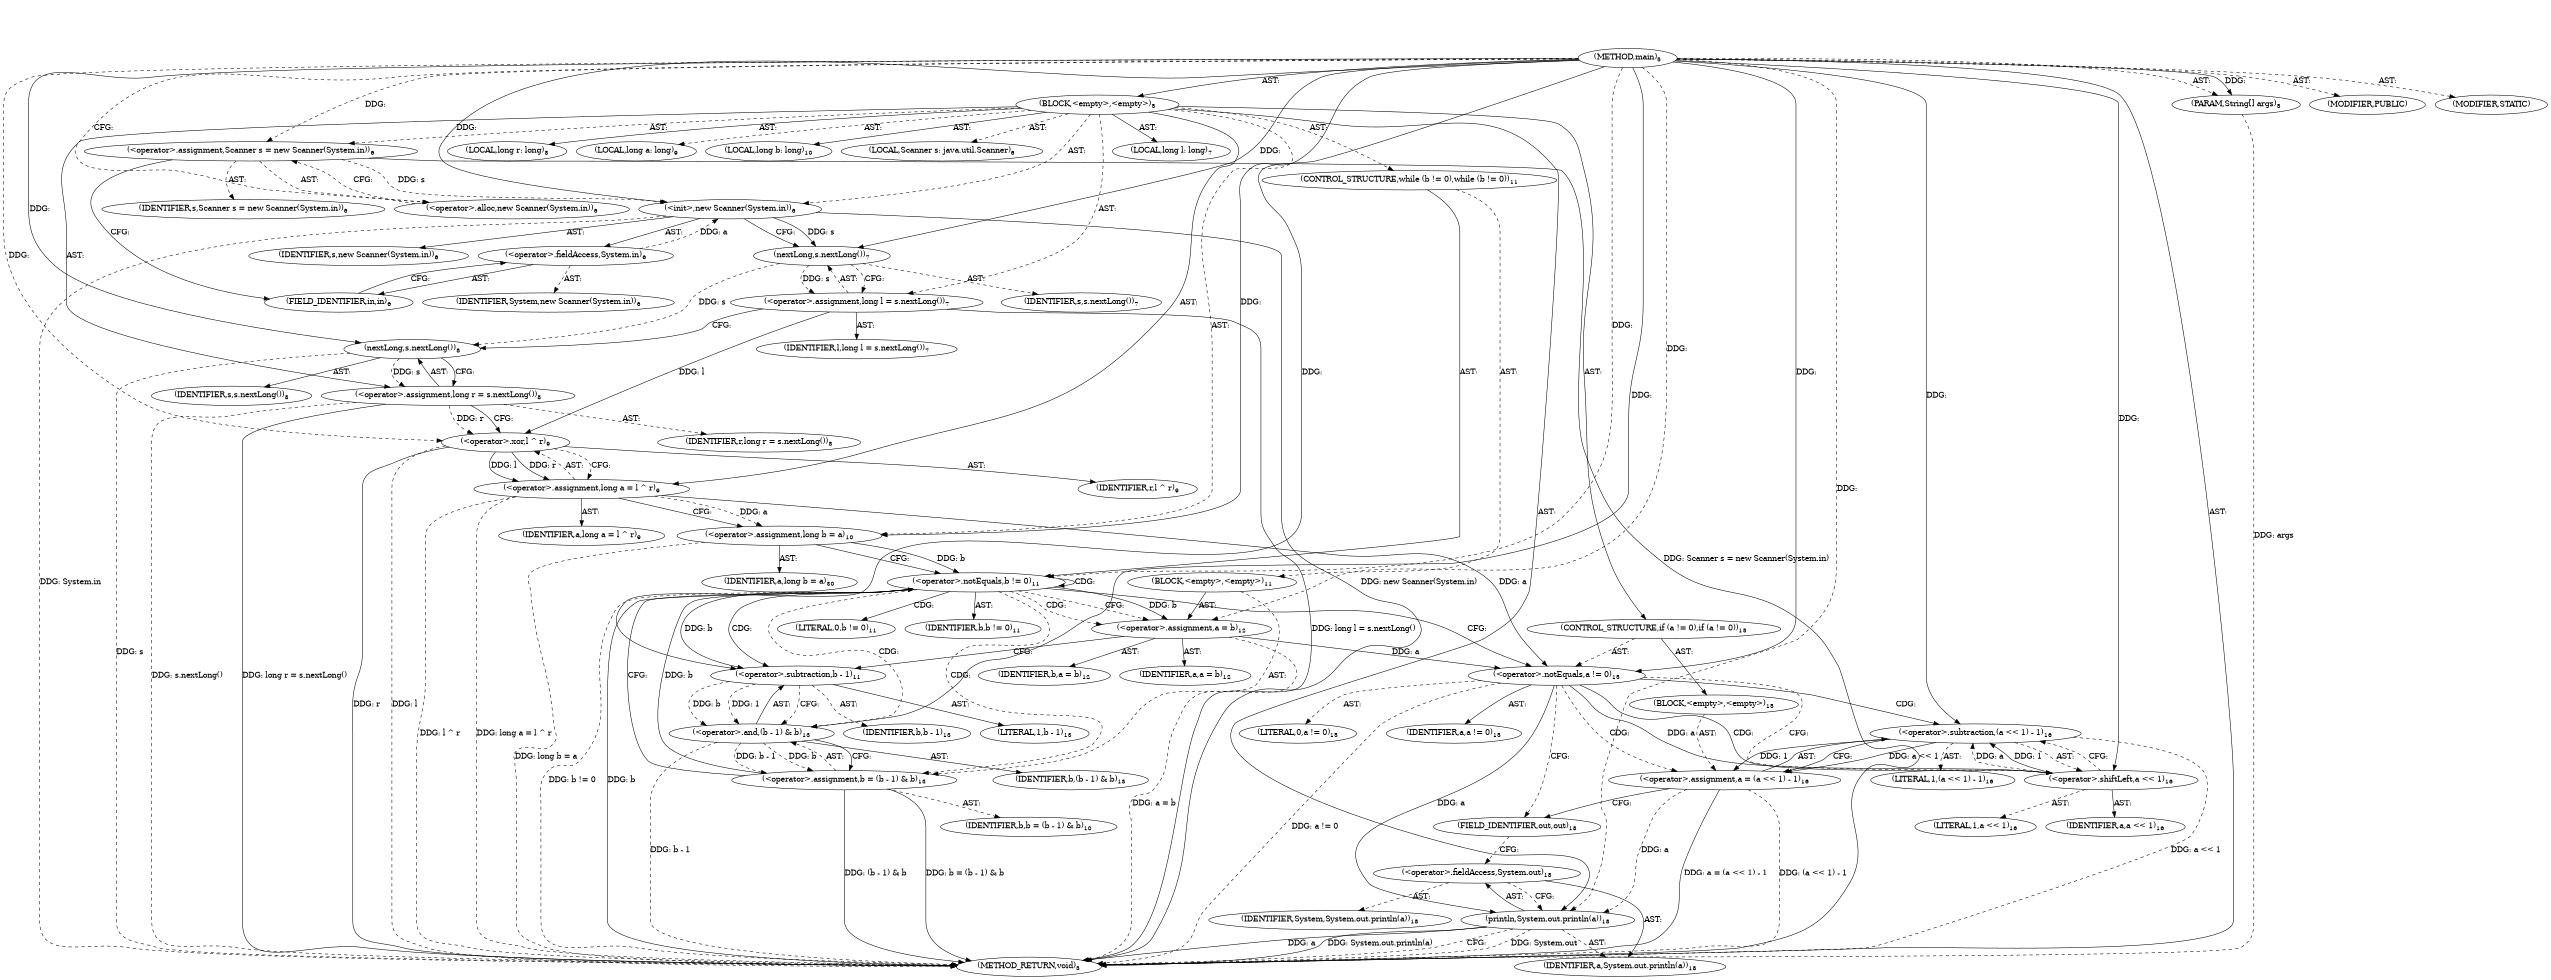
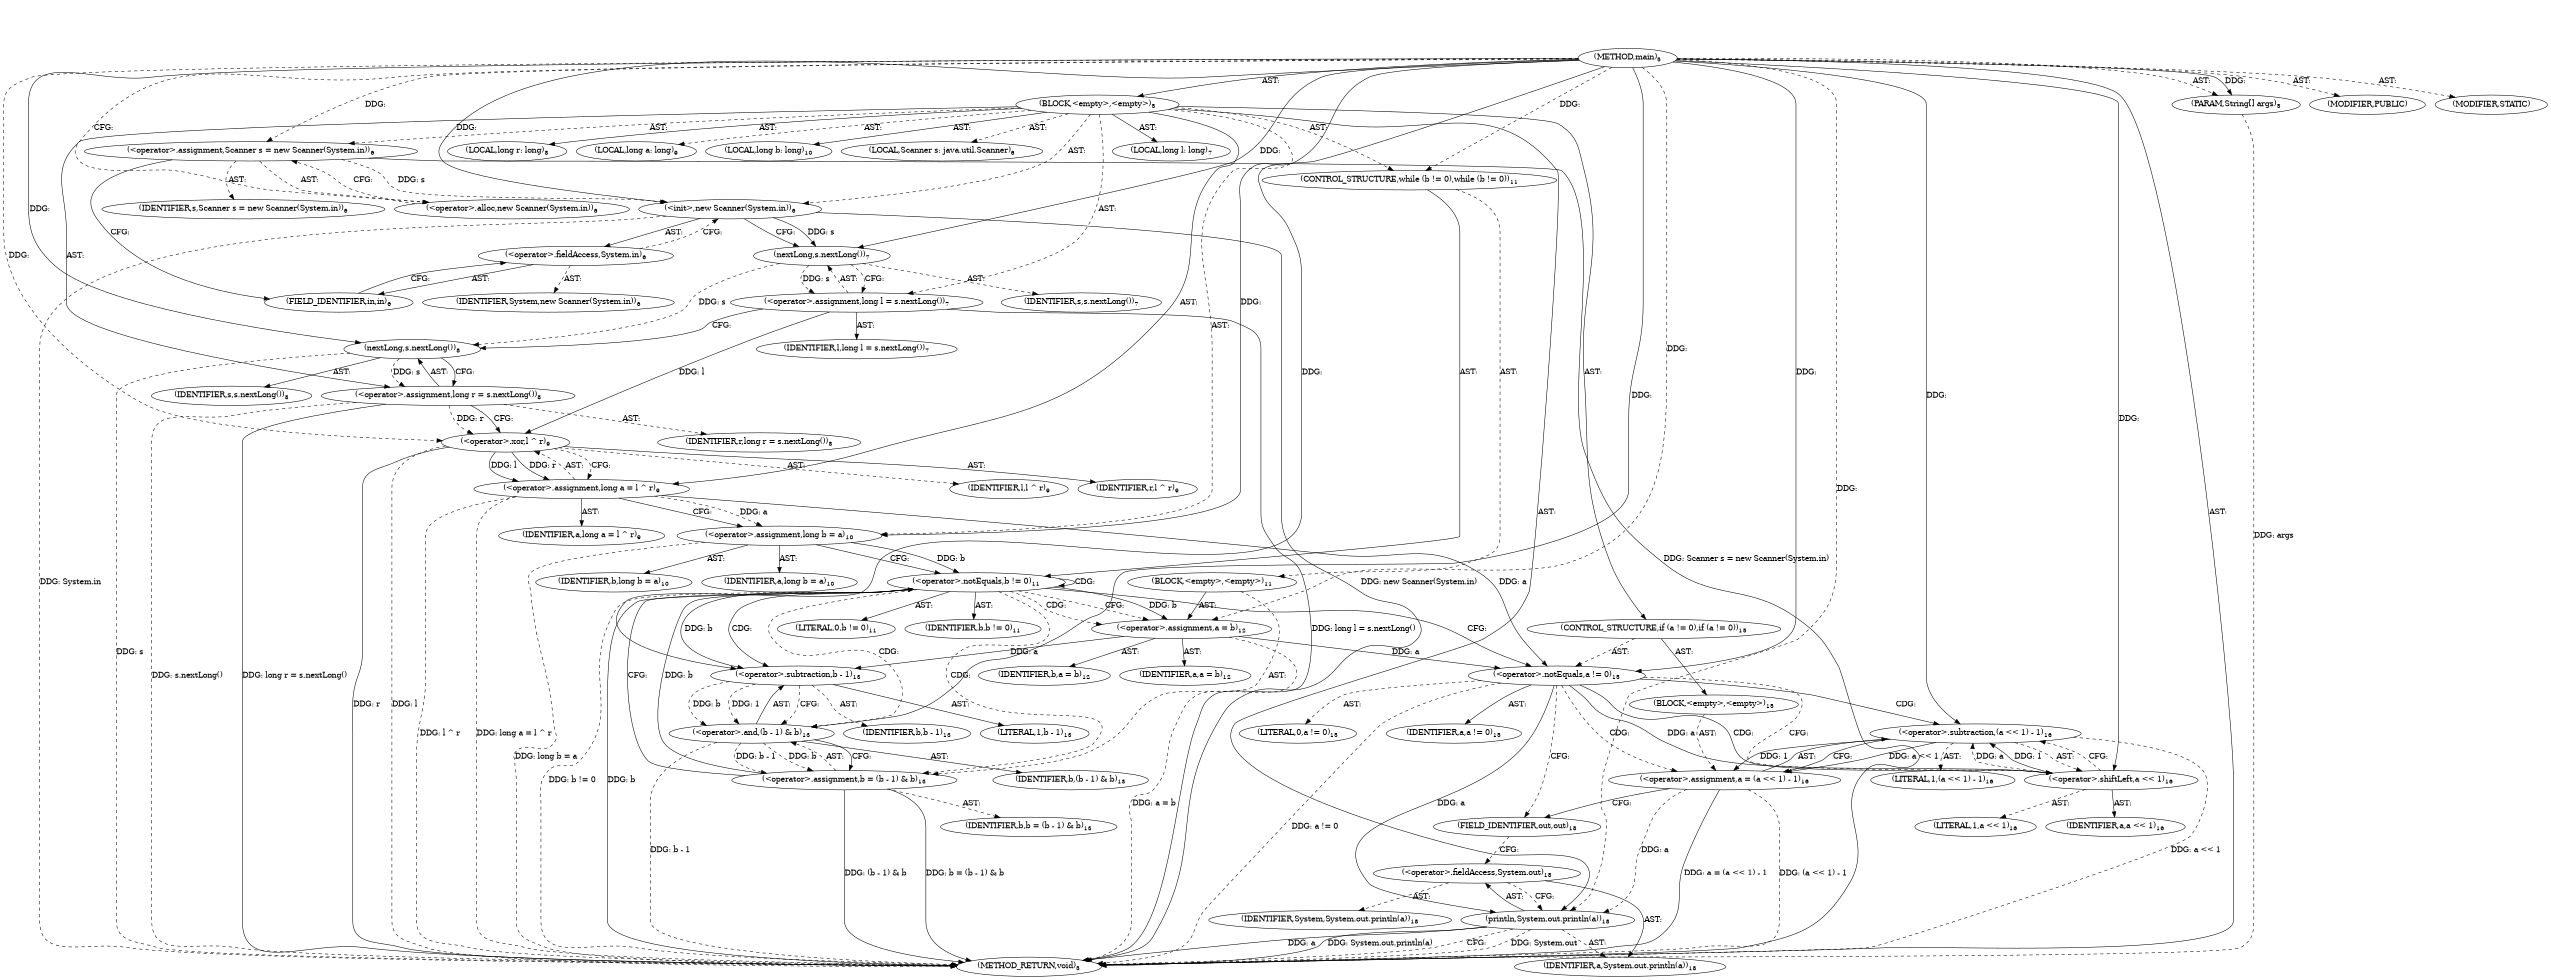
(714, 233) -> (714, 233)
(359, 256) -> none
none -> (1009, 489)
(1540, 531) -> (1526, 115)
none -> (614, 582)
(831, 582) -> (831, 582)
(925, 606) -> (925, 606)
(1024, 652) -> (1024, 652)
(857, 675) -> (857, 675)
(1088, 826) -> (1088, 826)
